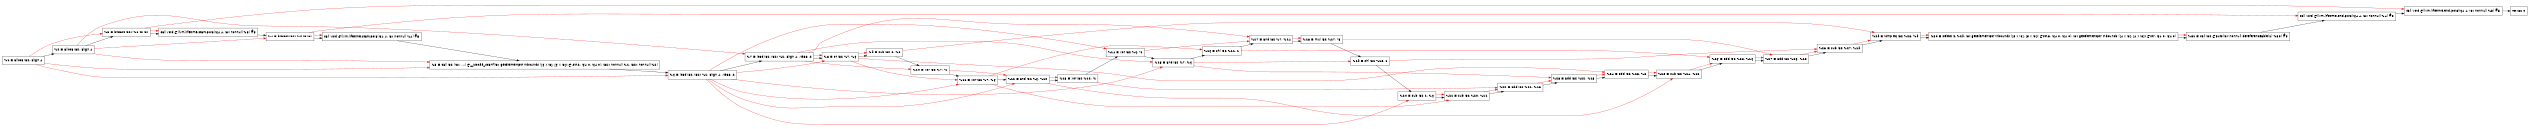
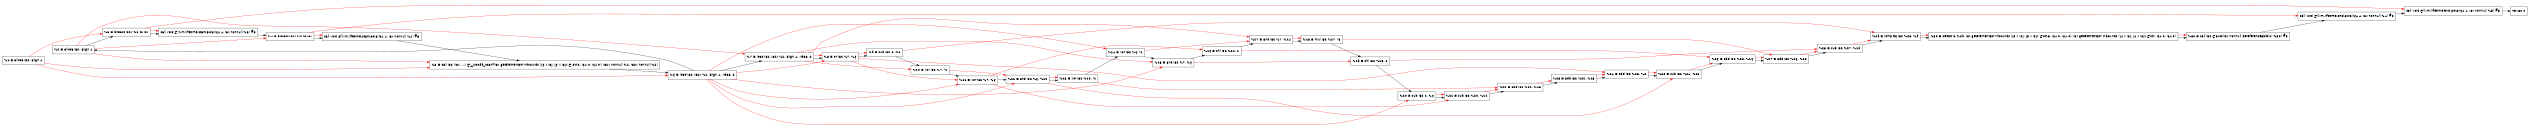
(47, 55) -> (397, 51)
(1371, 72) -> none
